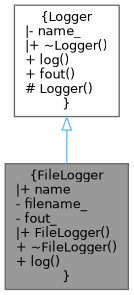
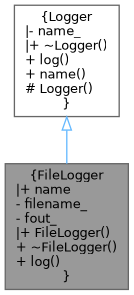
(67, 61) -> (67, 61)
